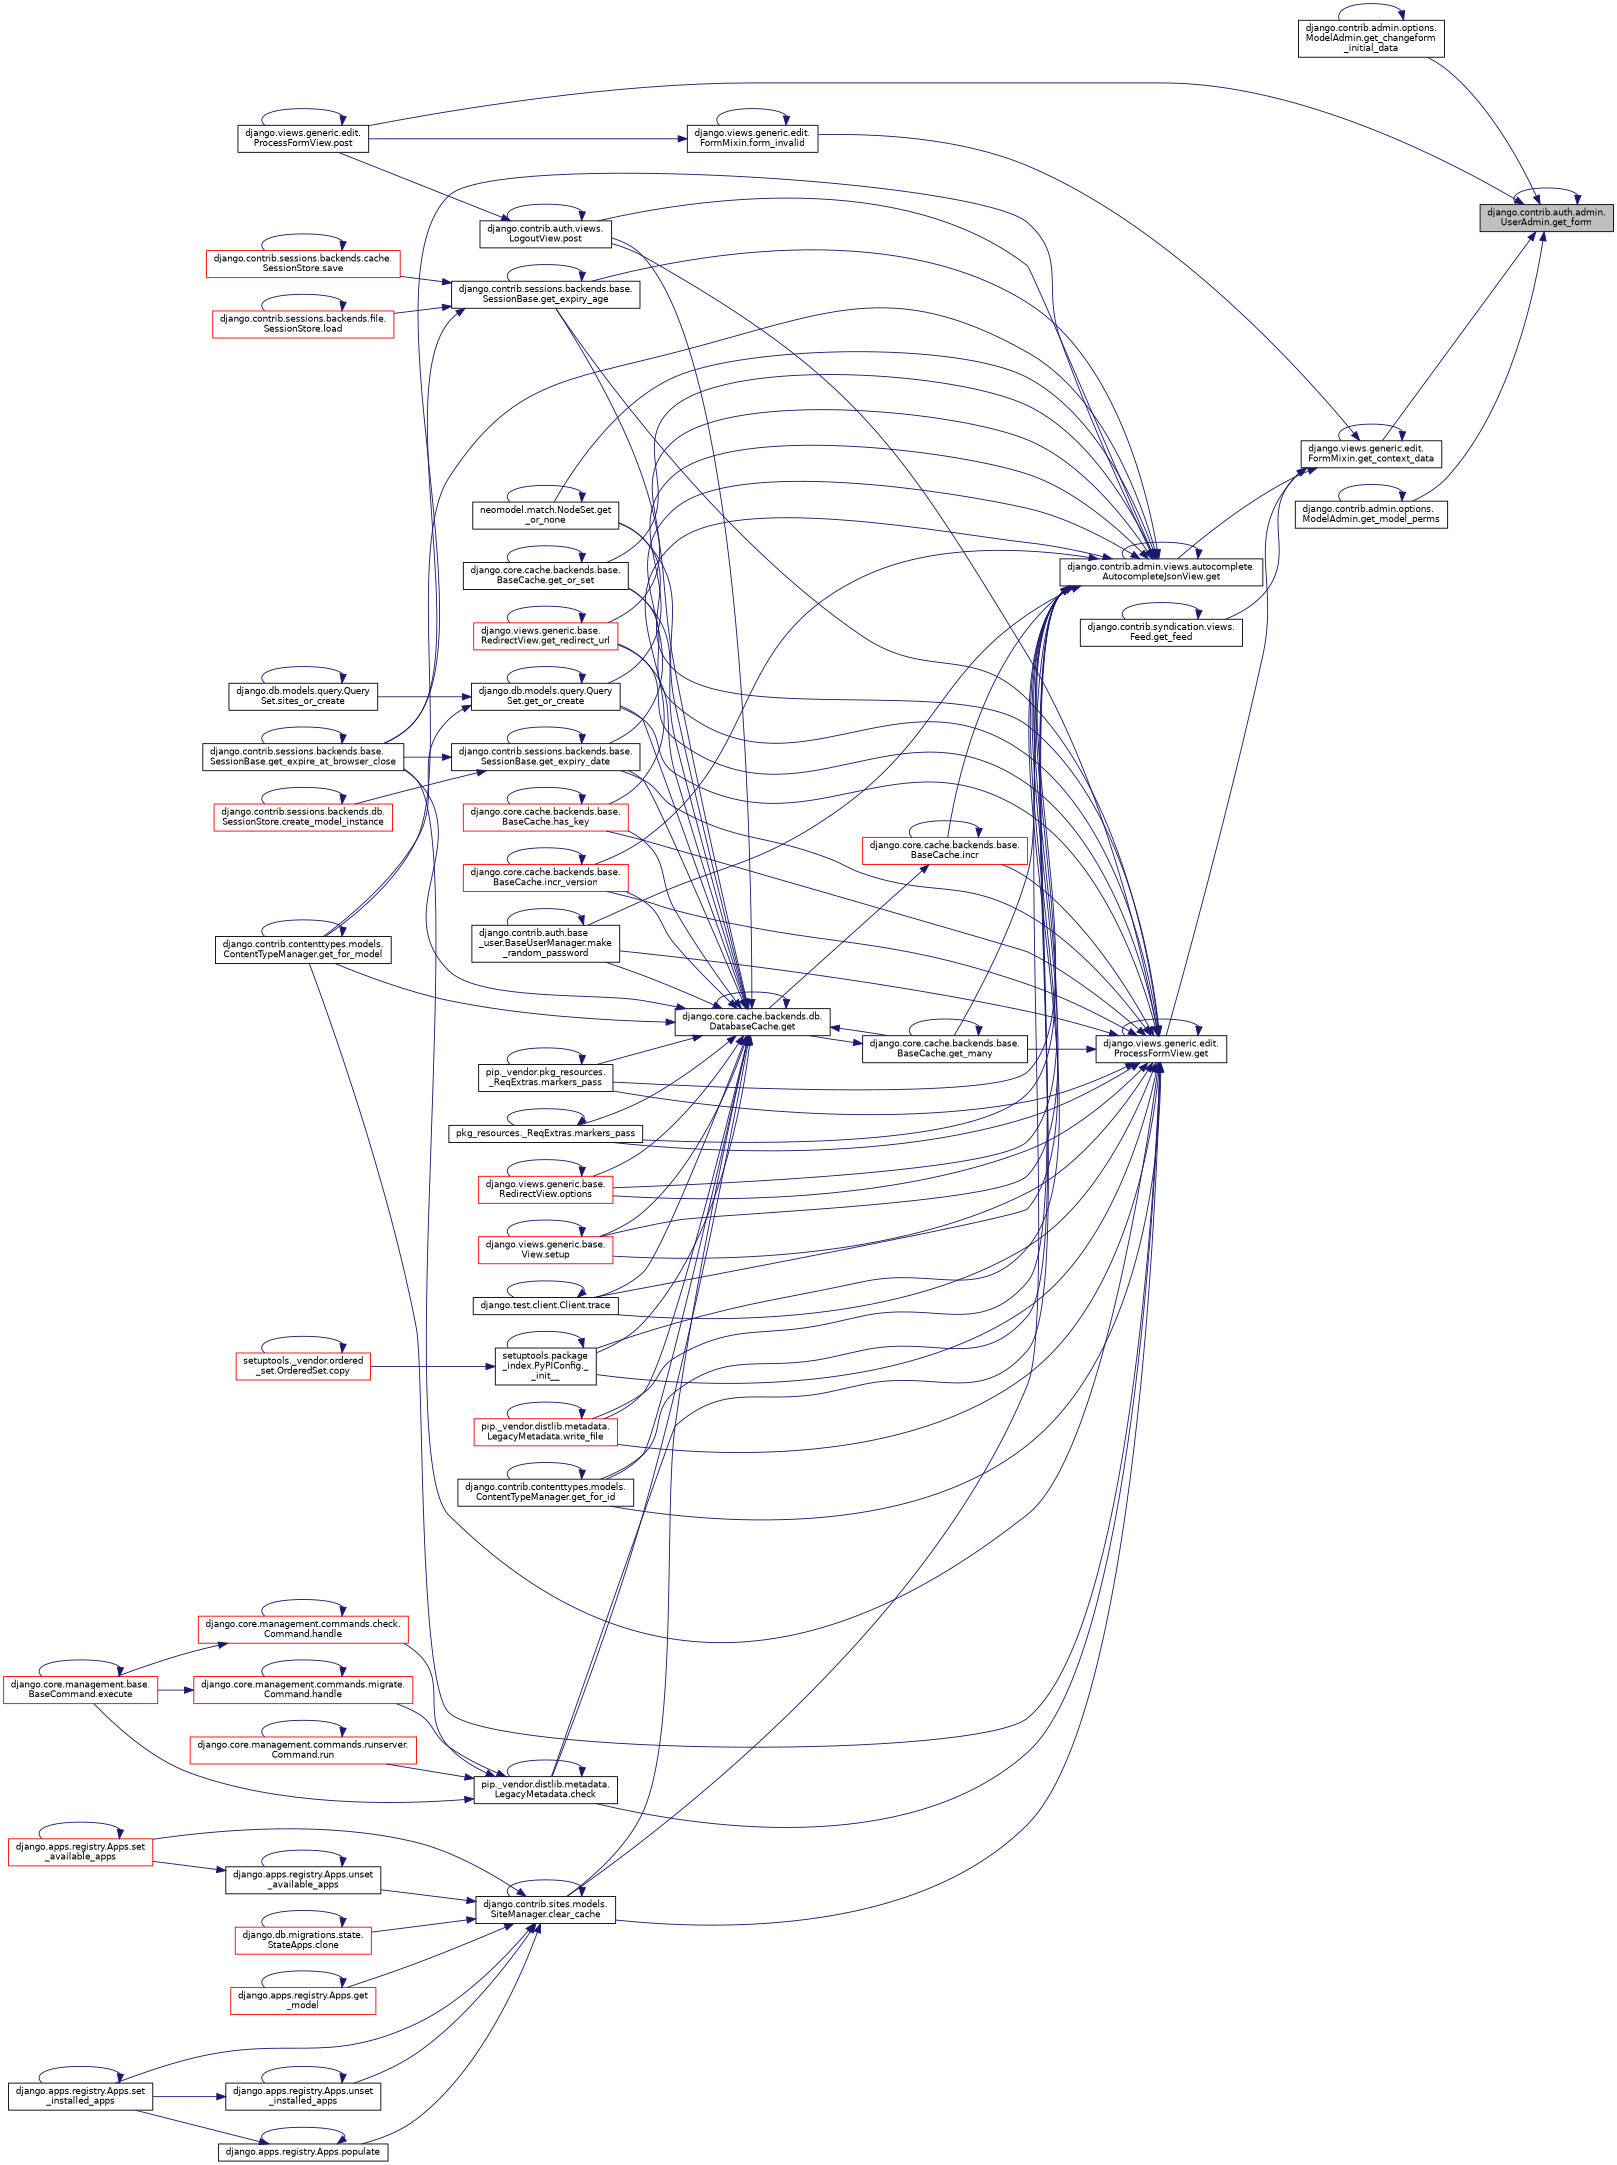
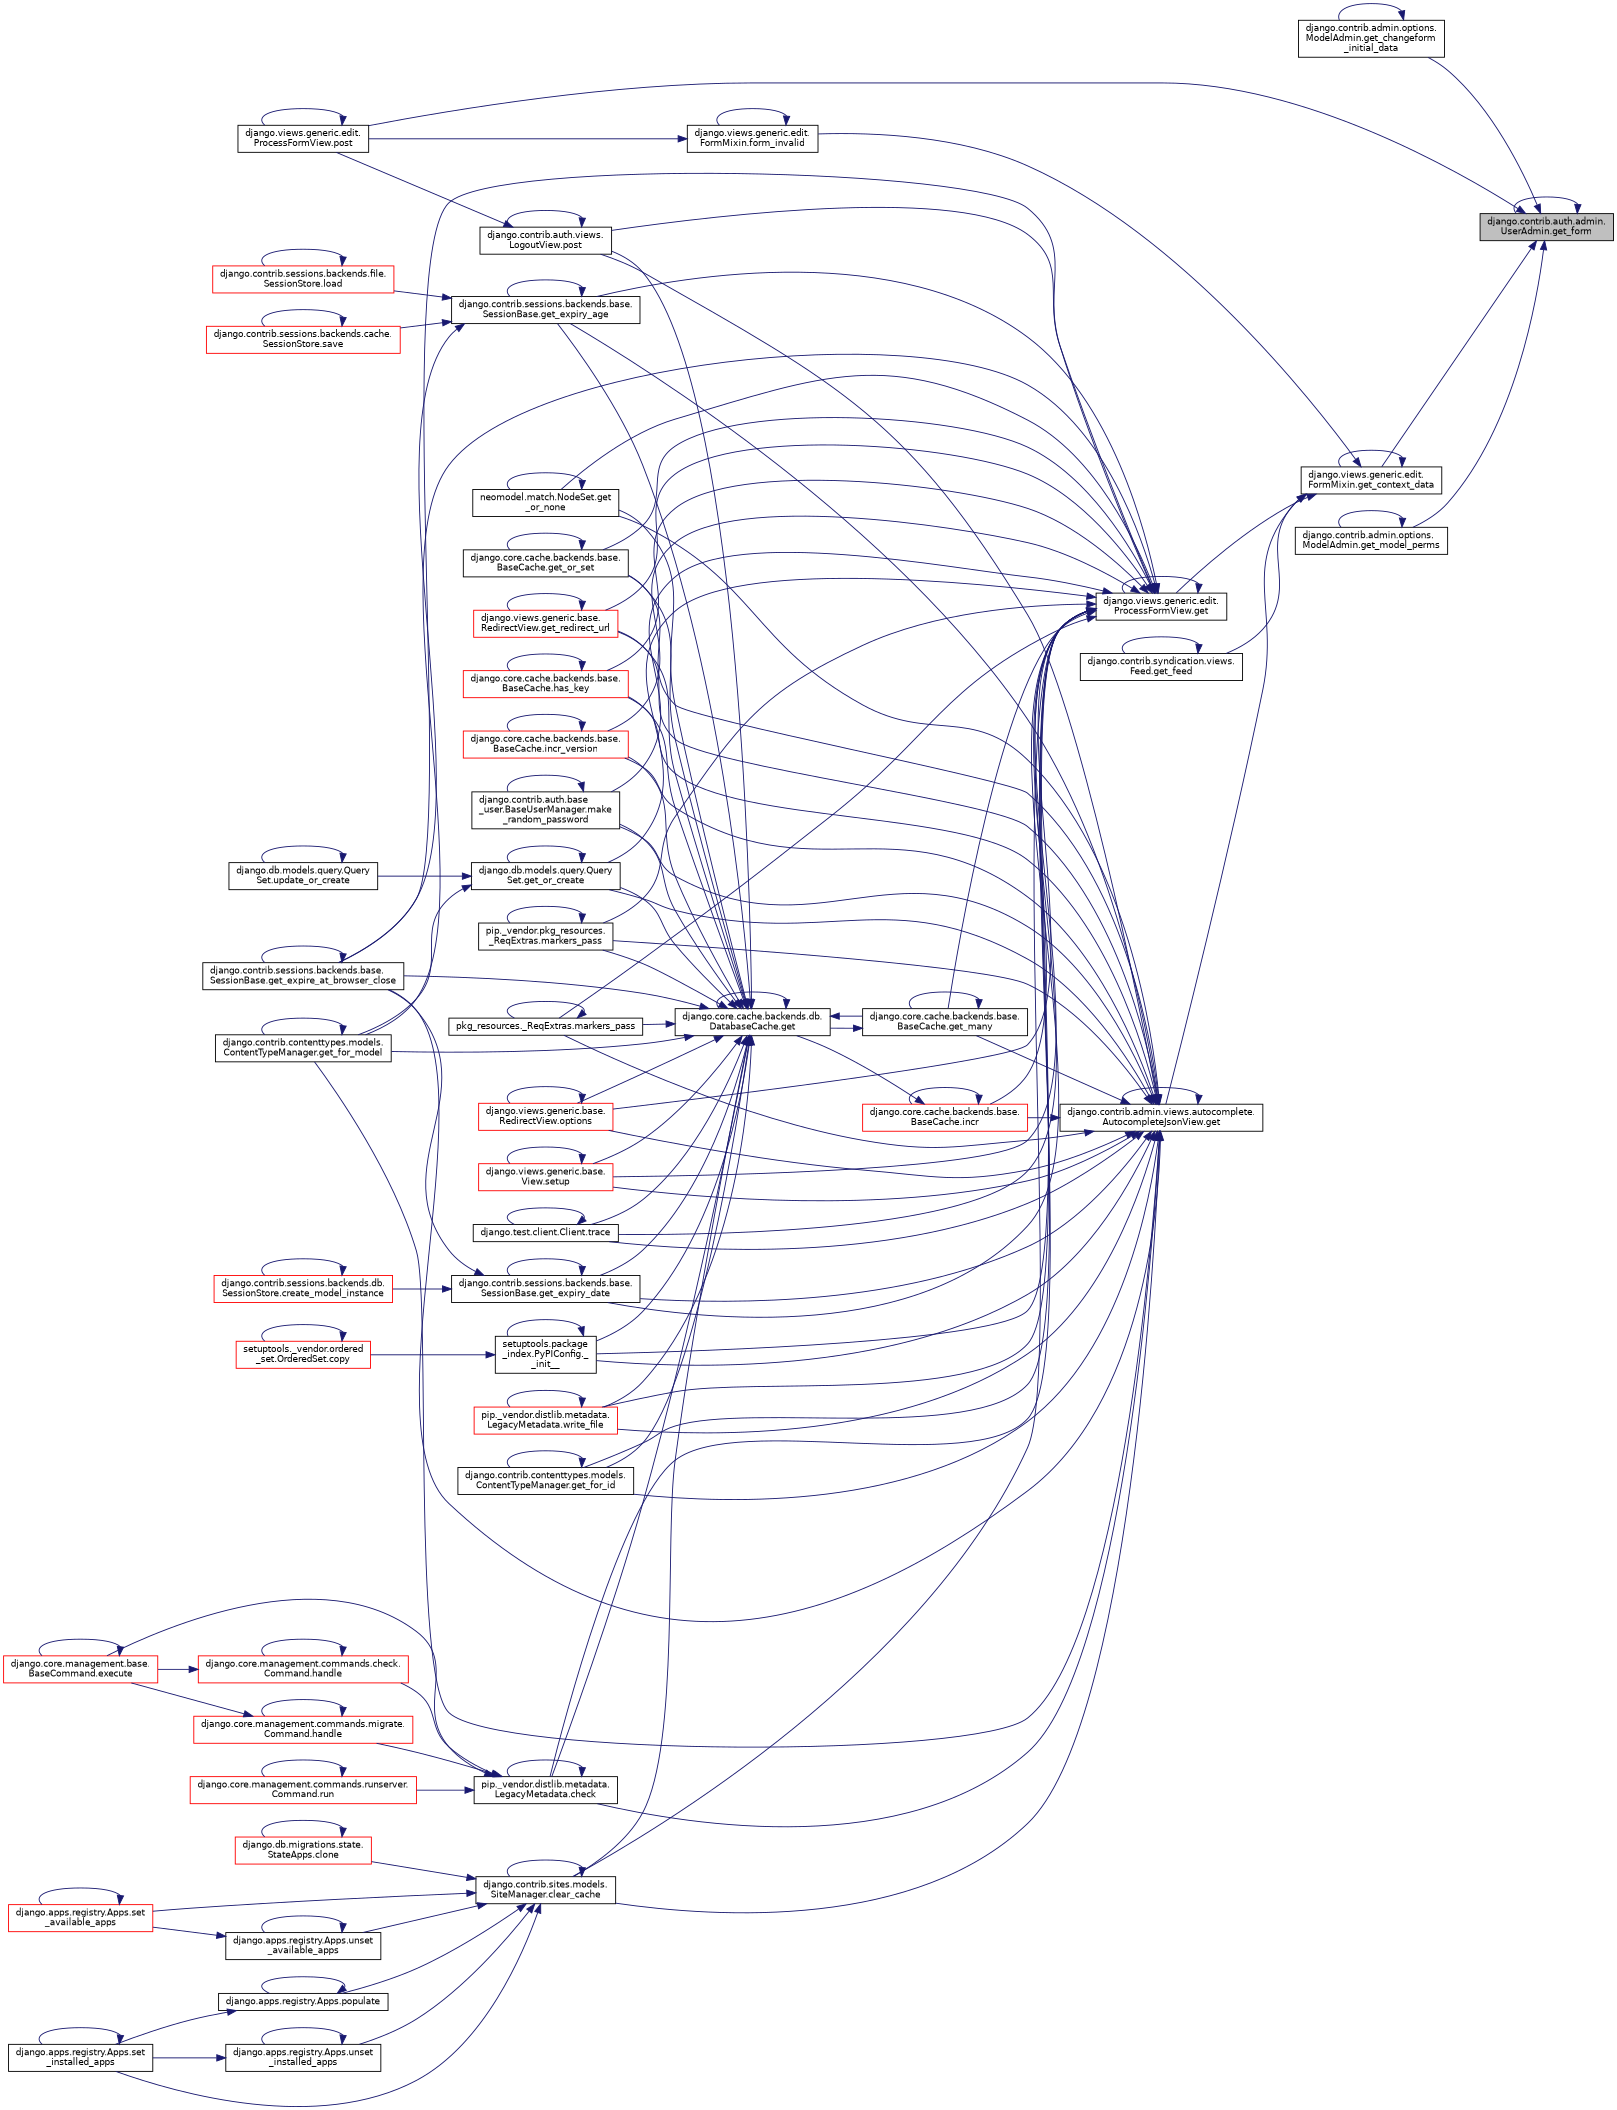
(303, 697) -> (303, 876)
(303, 2001) -> none
